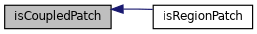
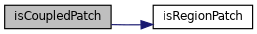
(138, 9) -> (126, 25)
